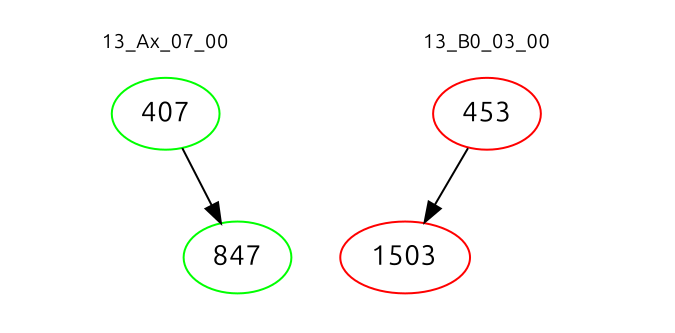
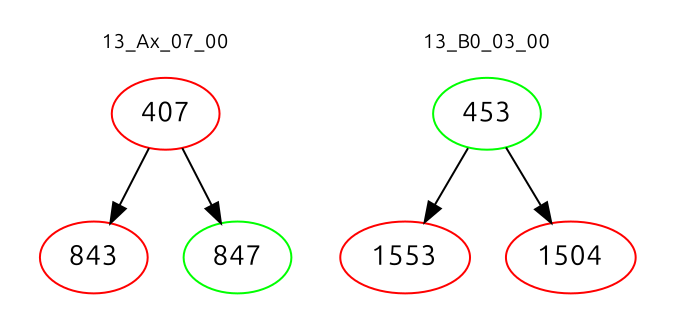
(166, 114) -> (166, 114)
(487, 114) -> (487, 114)
none -> (94, 257)
(405, 257) -> (405, 257)
none -> (571, 257)
